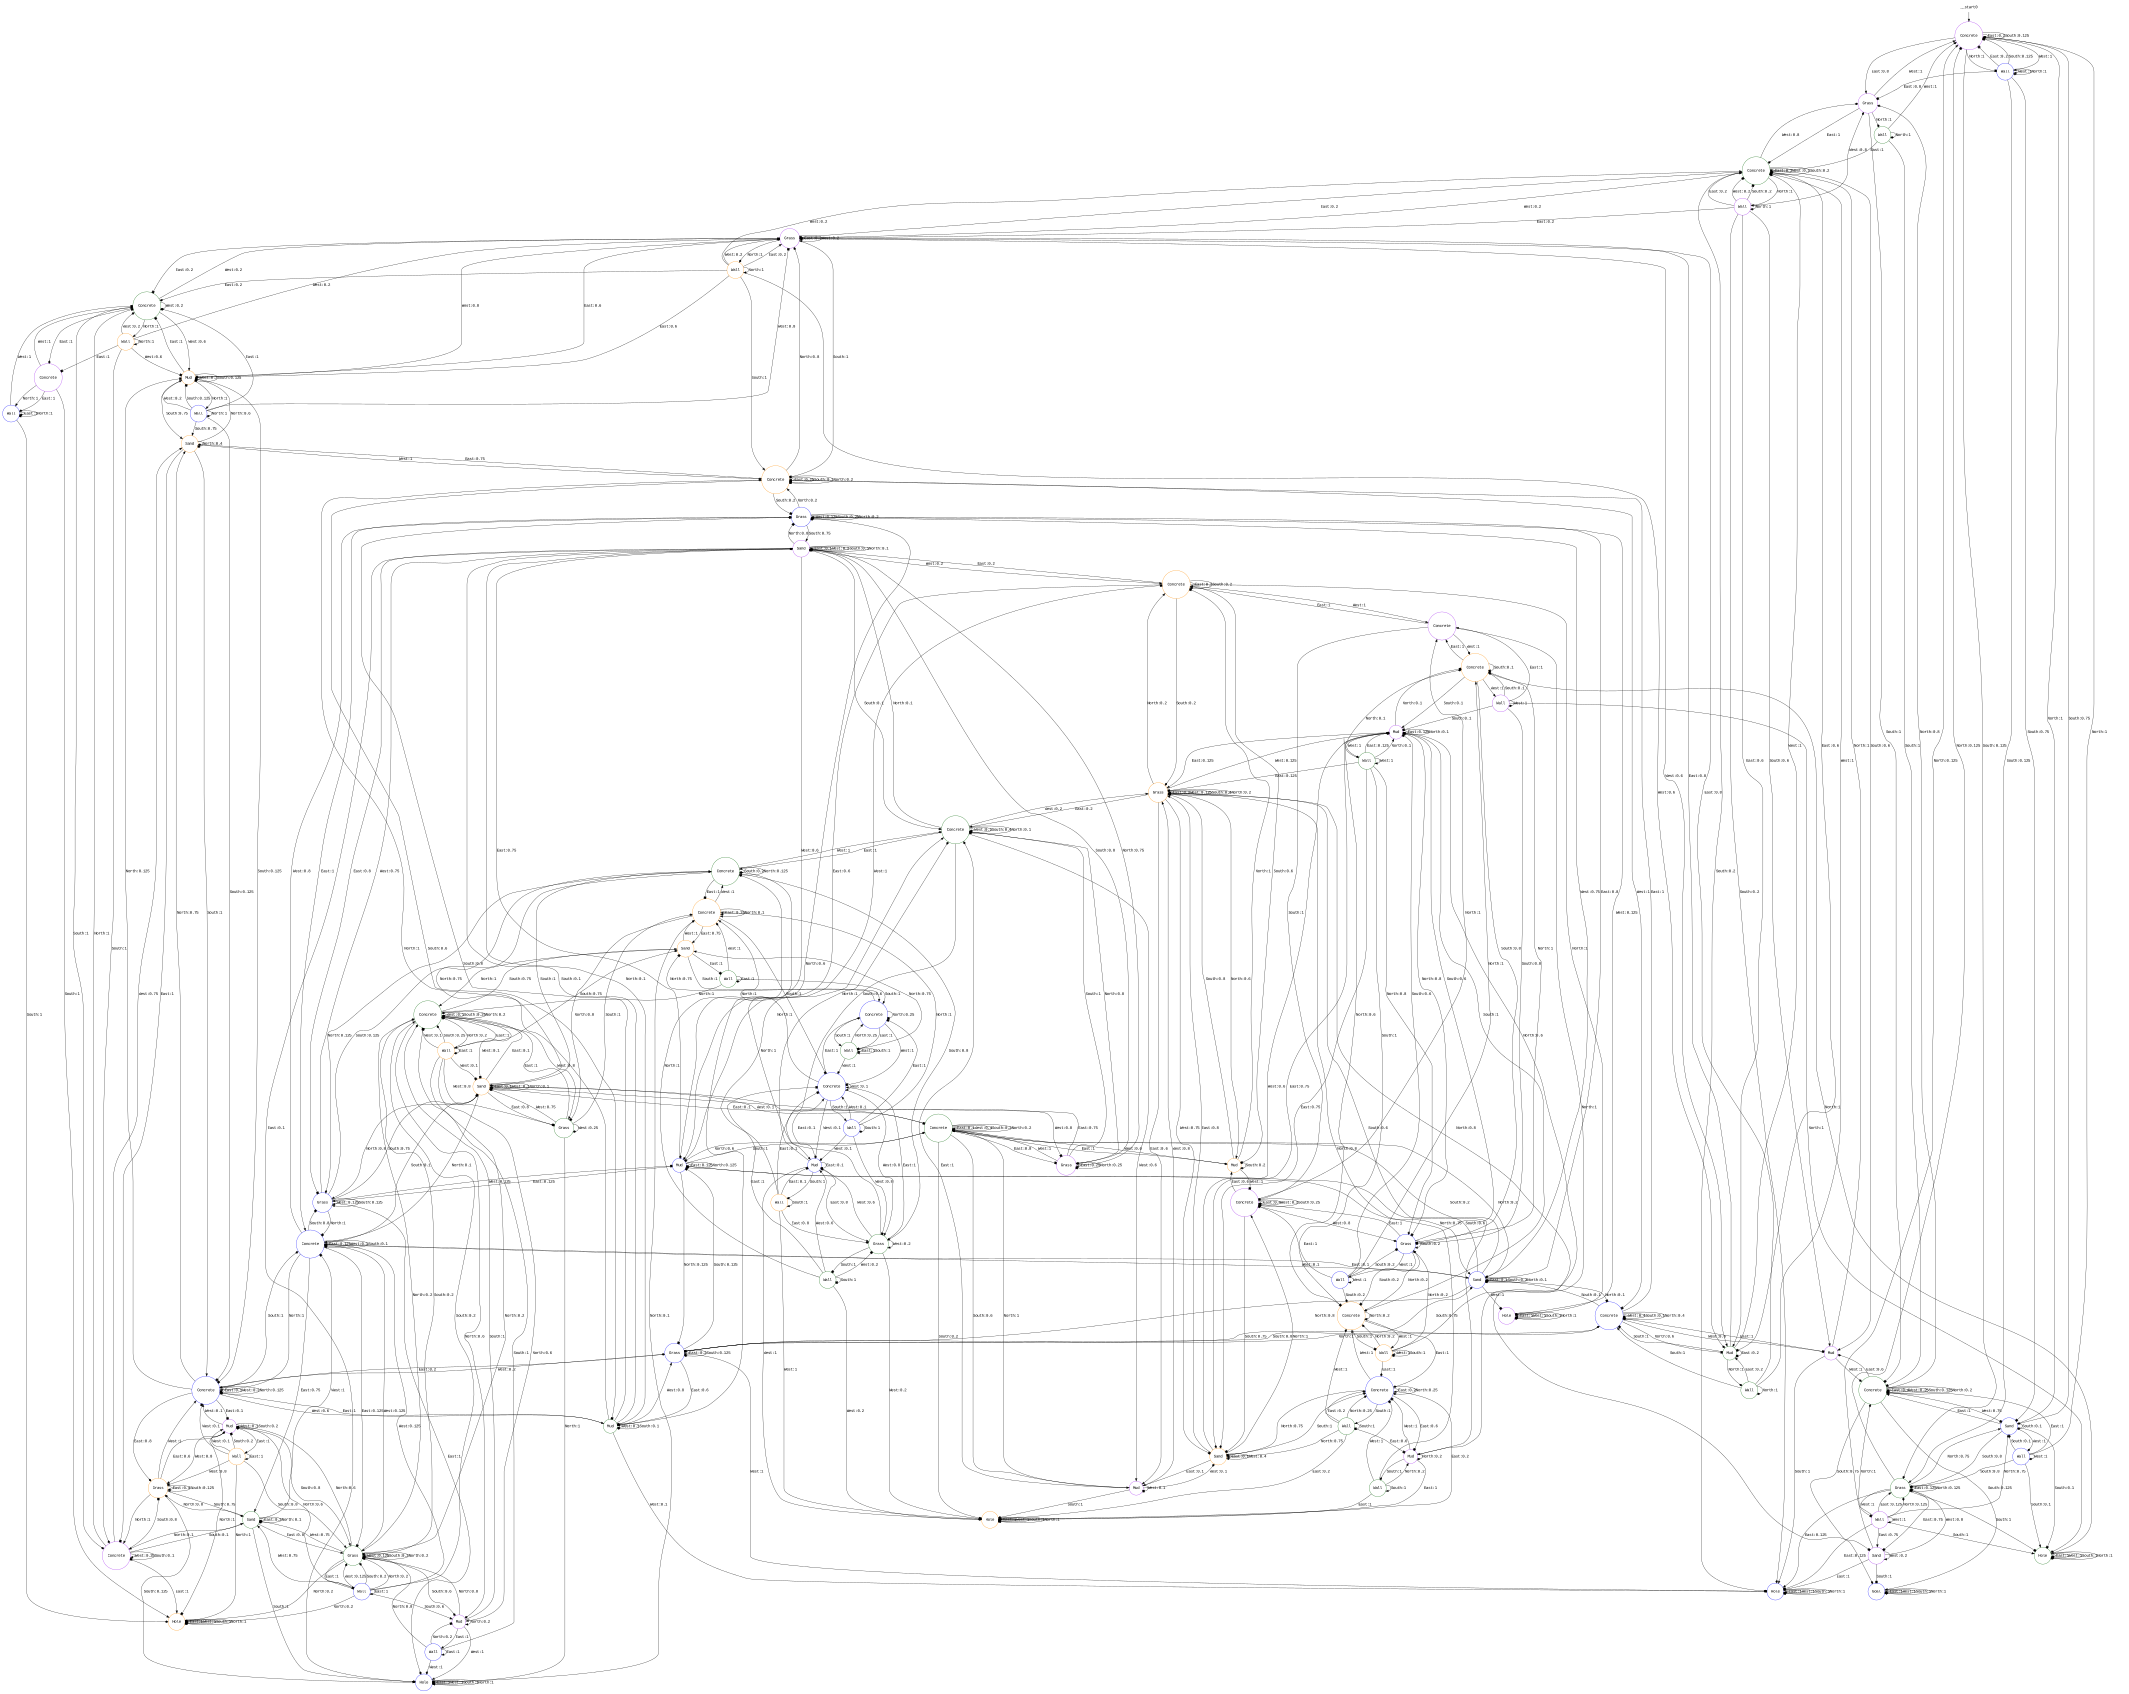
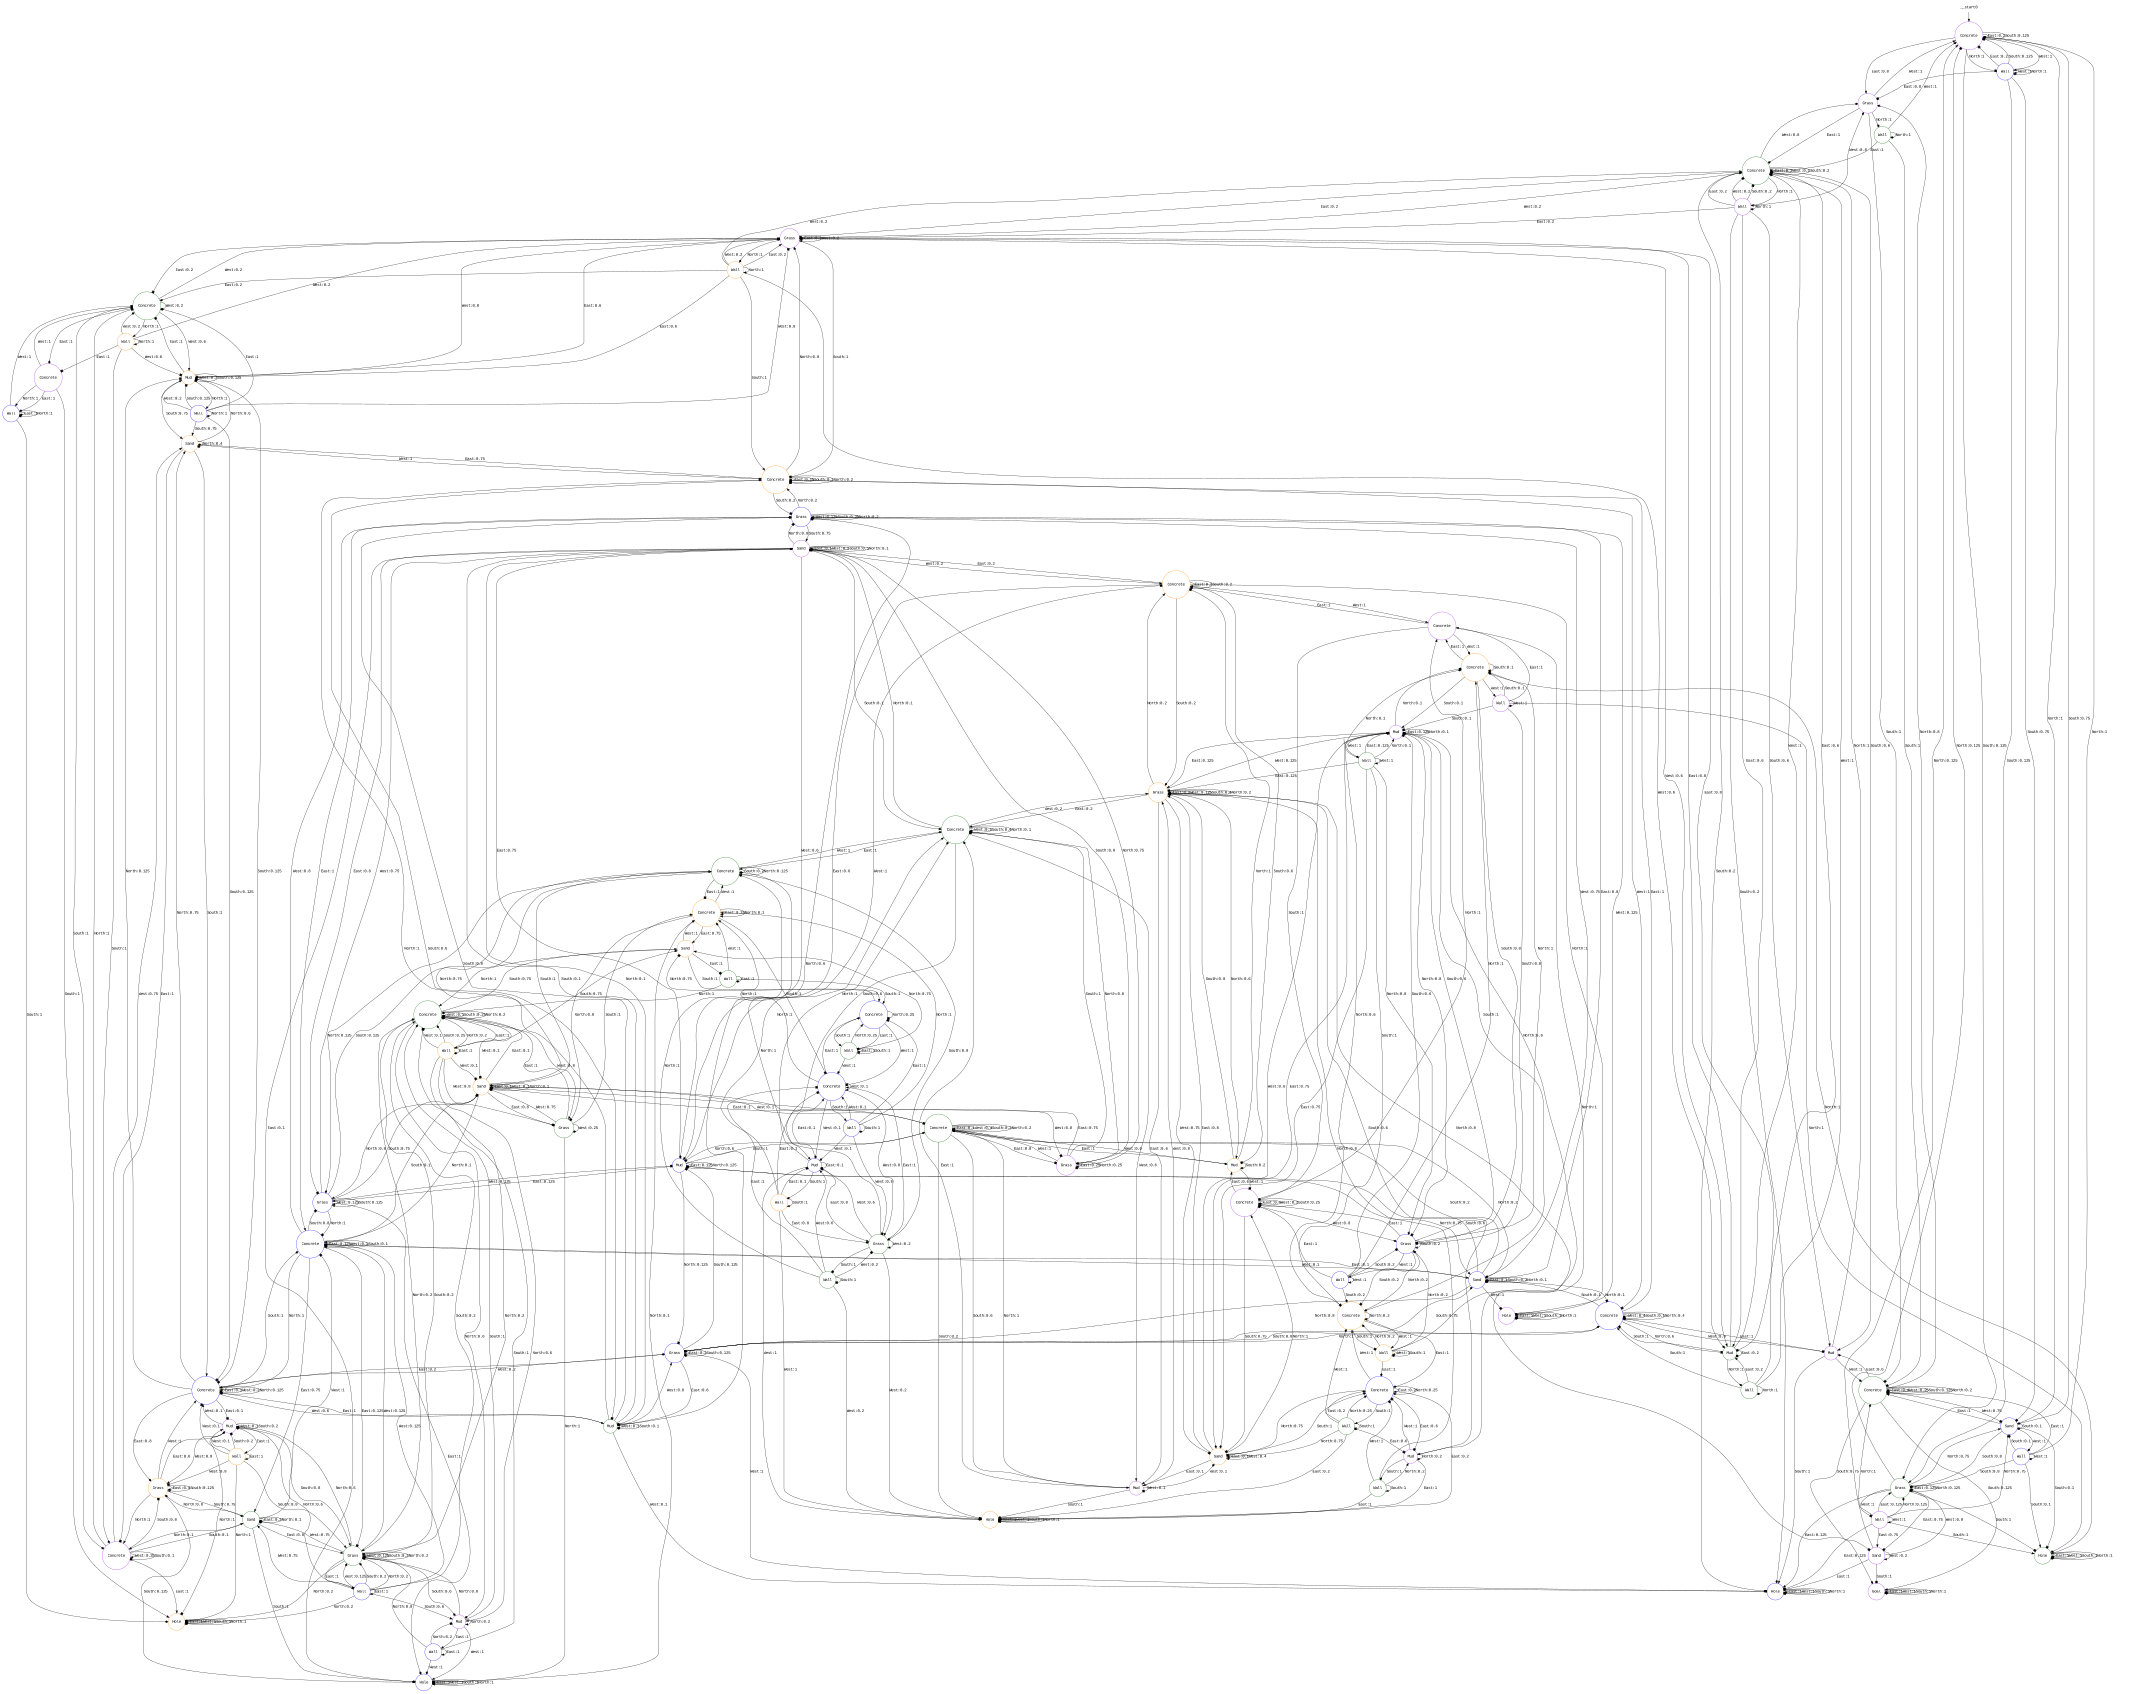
(1876, 1592) -> (1876, 1592)
